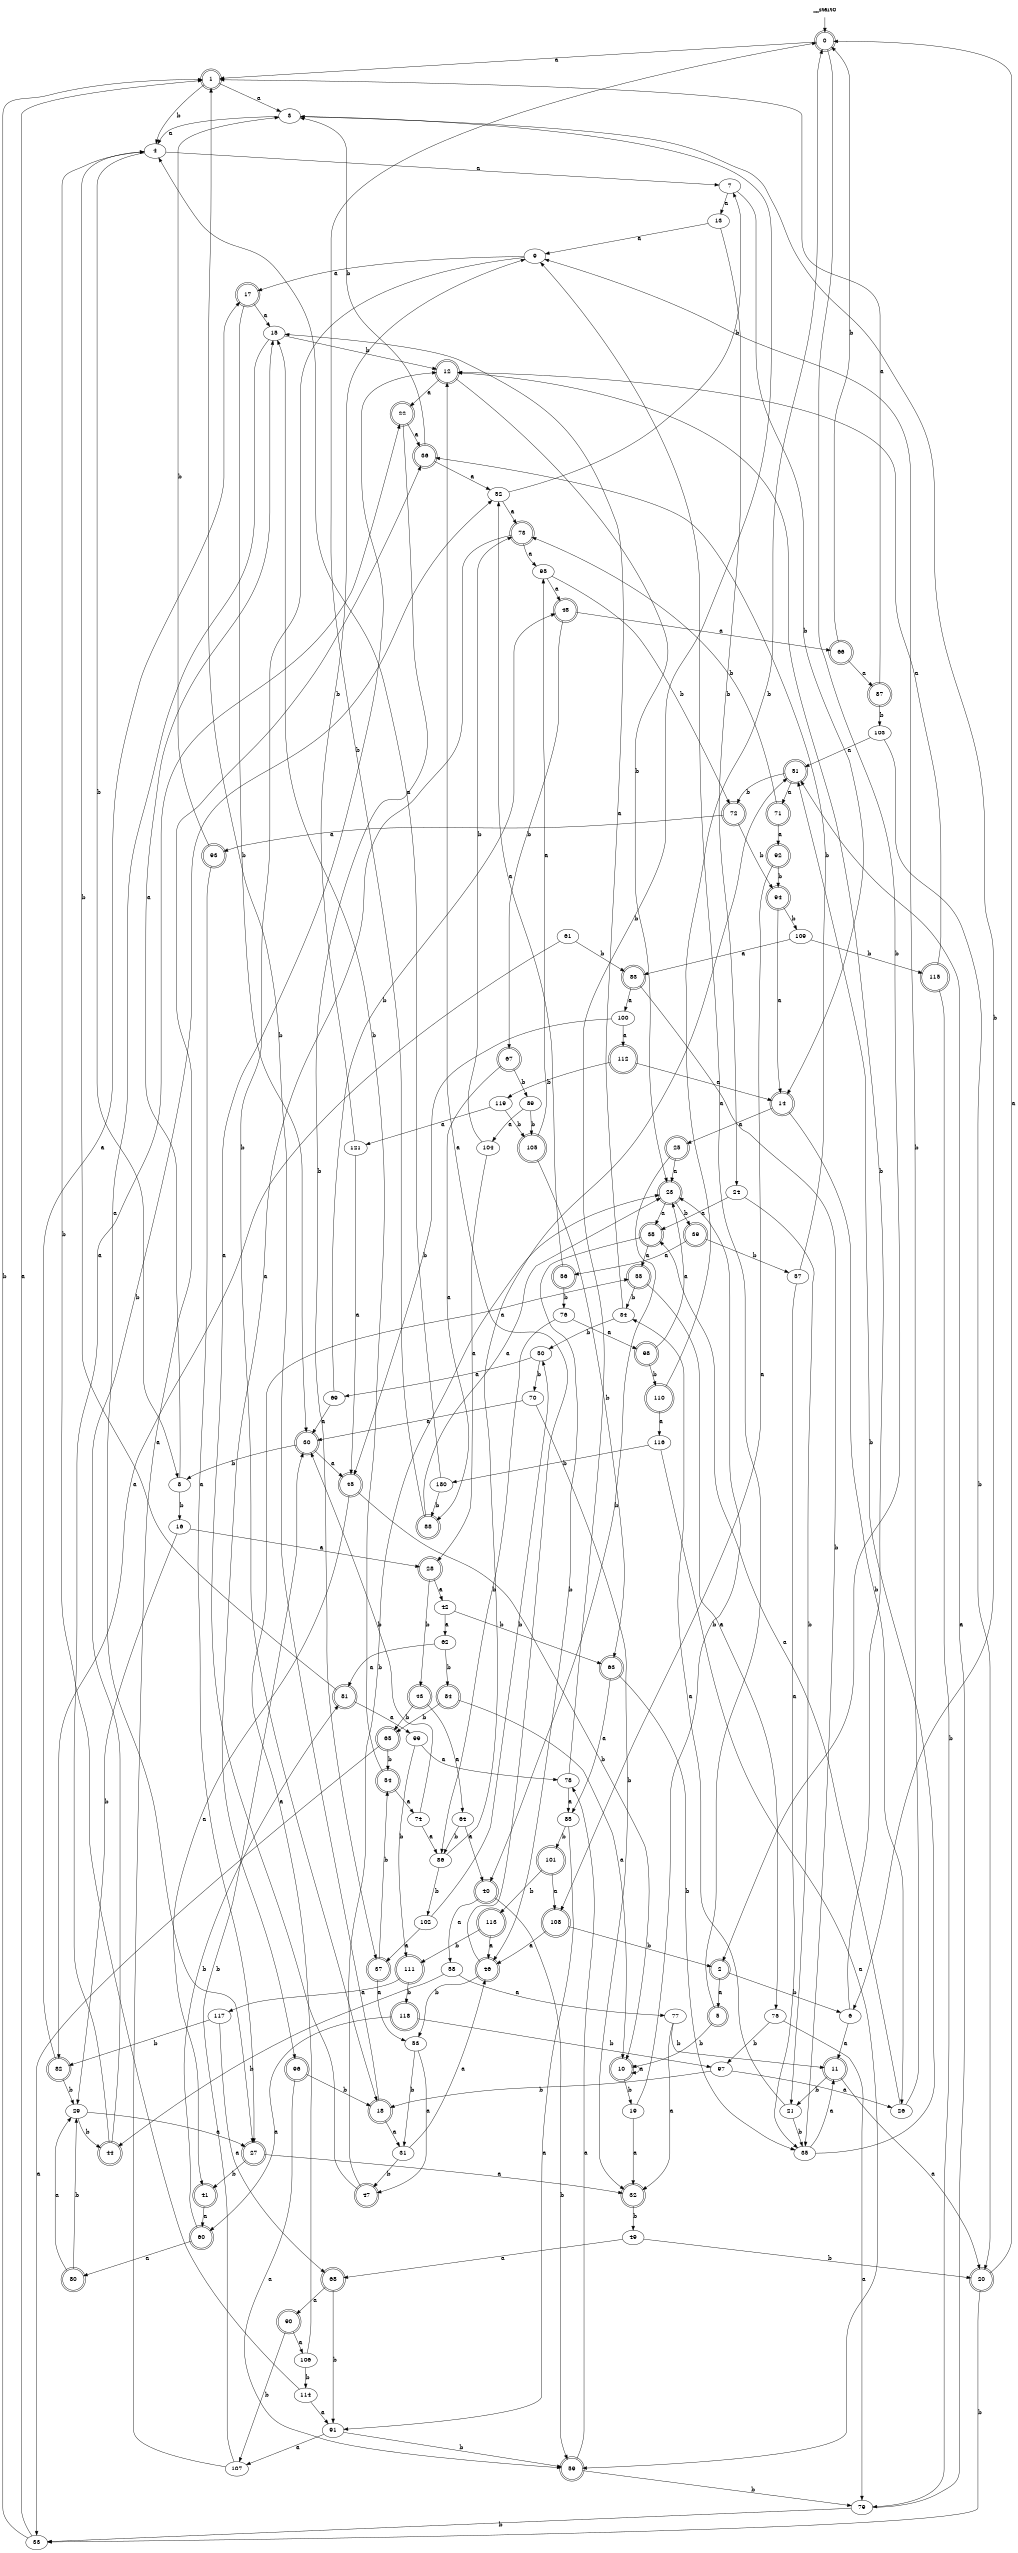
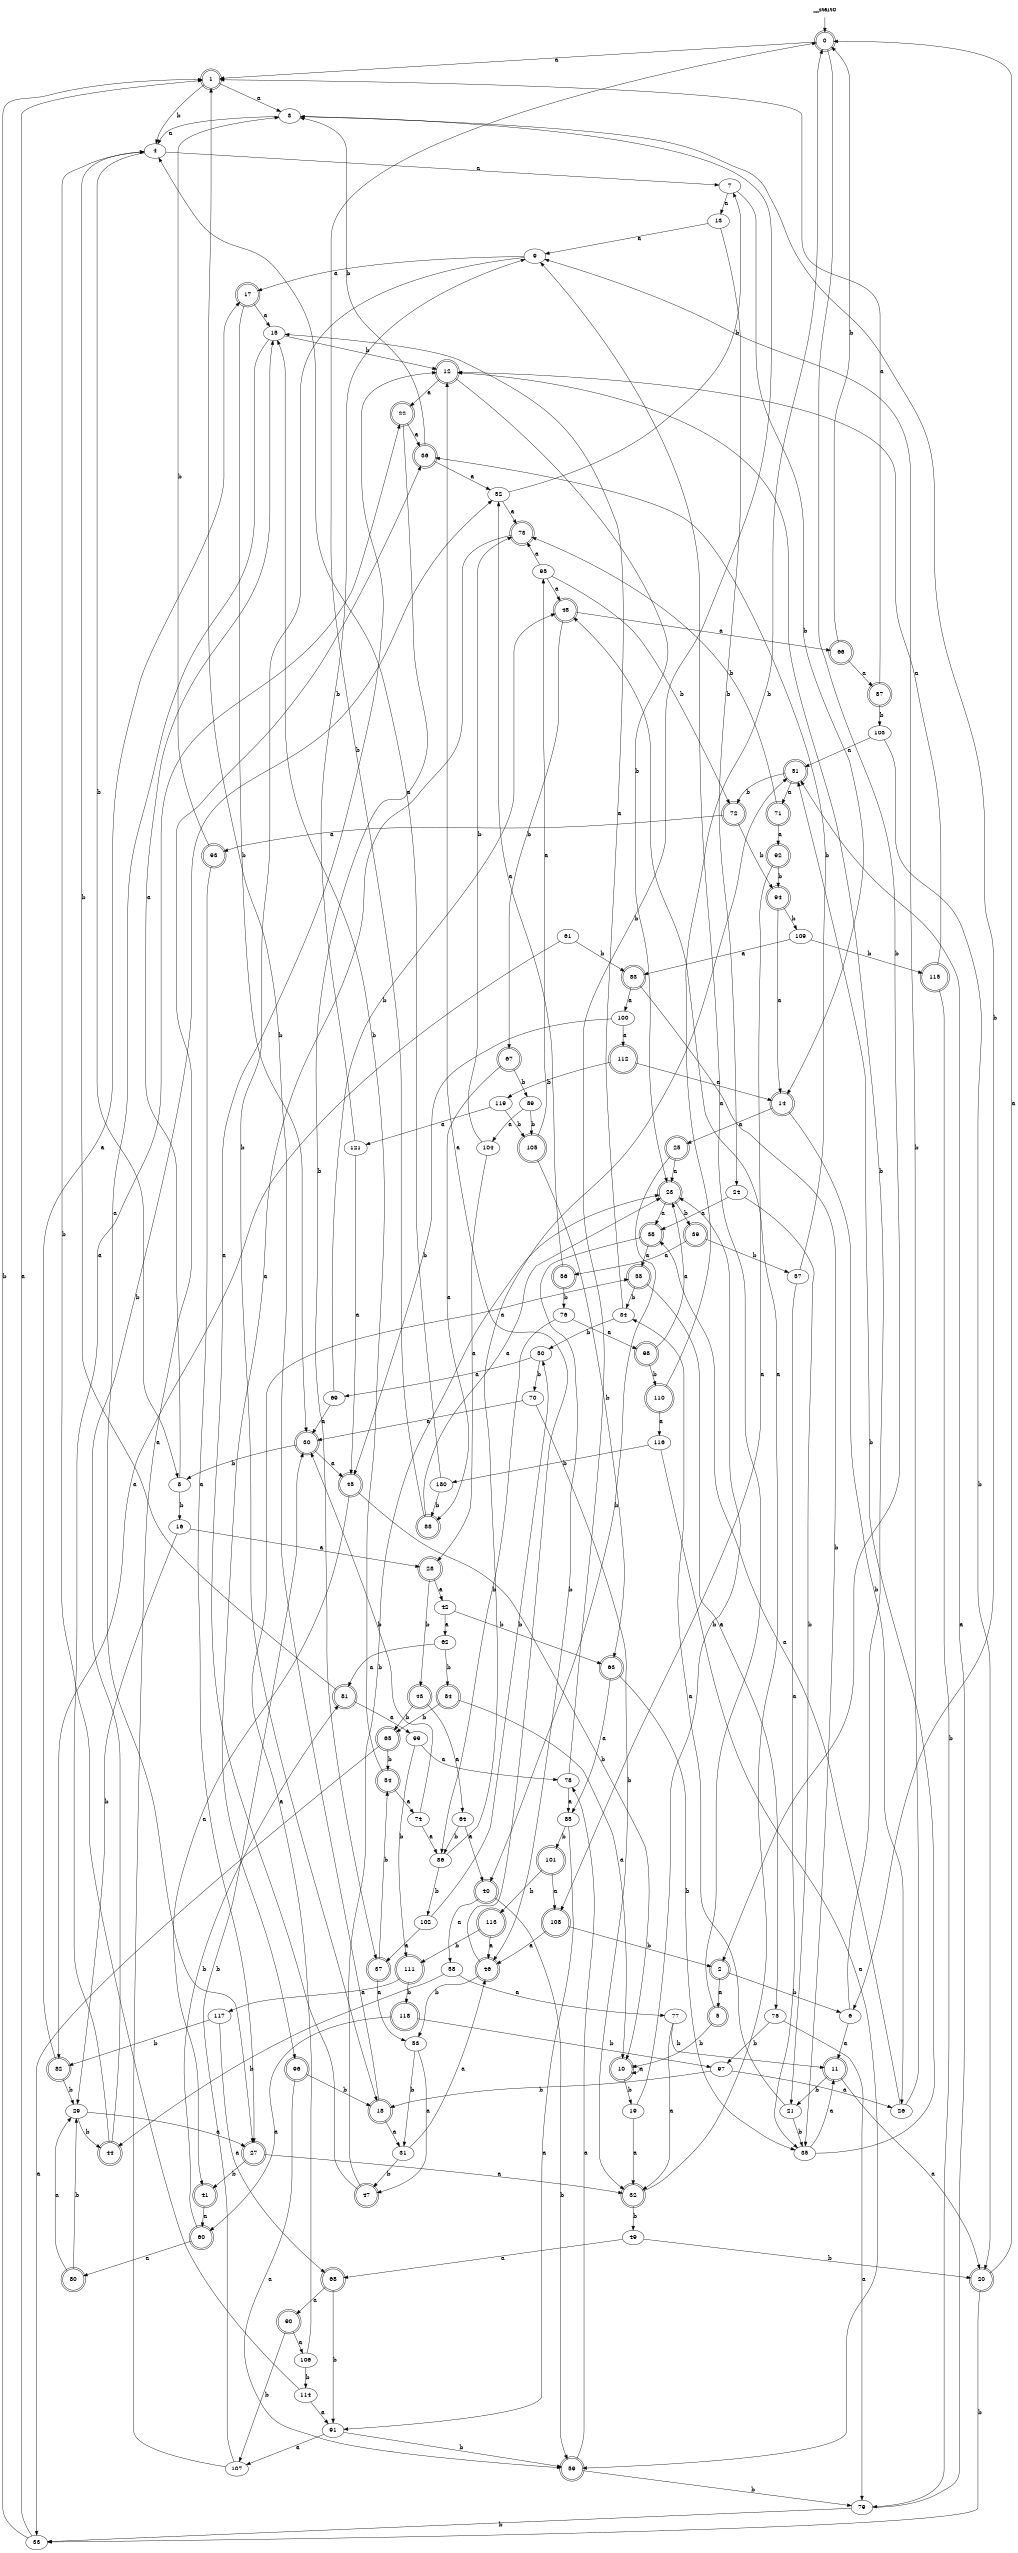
(527, 554) -> (535, 556)
none -> (777, 1403)
